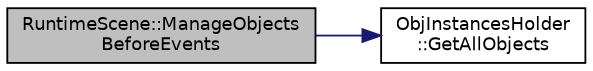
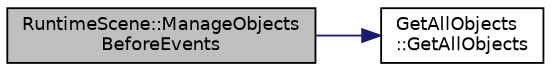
(483, 36) -> (462, 36)
